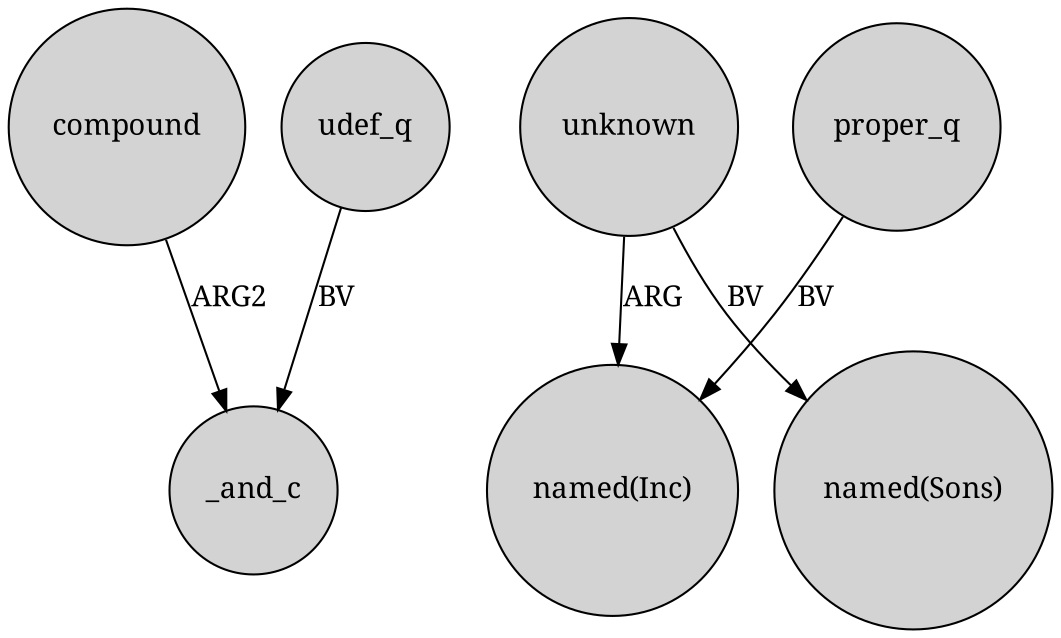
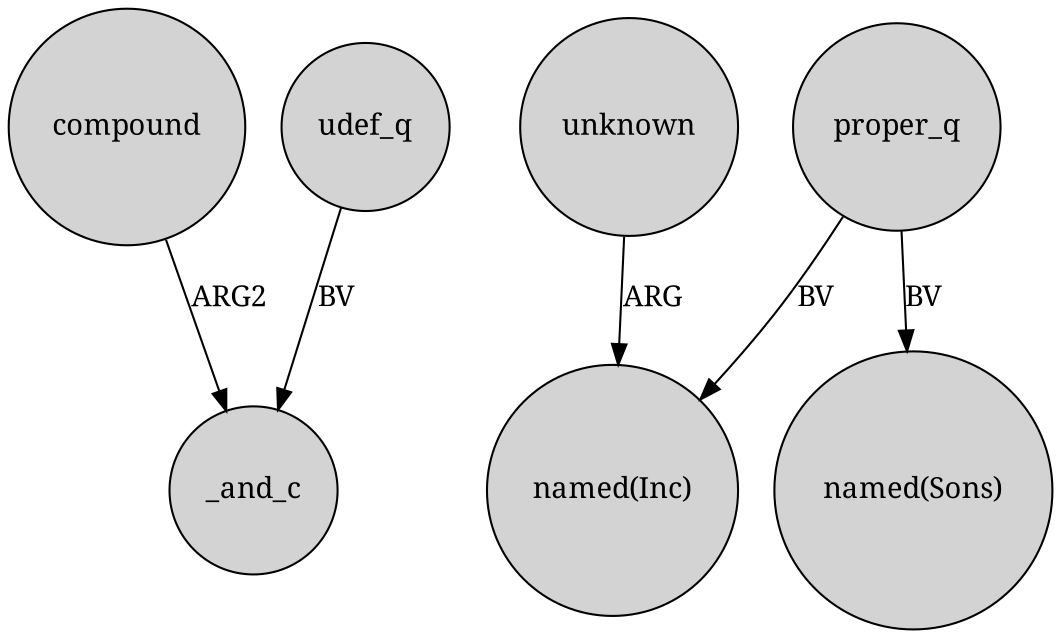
(725, 312) -> (904, 281)
